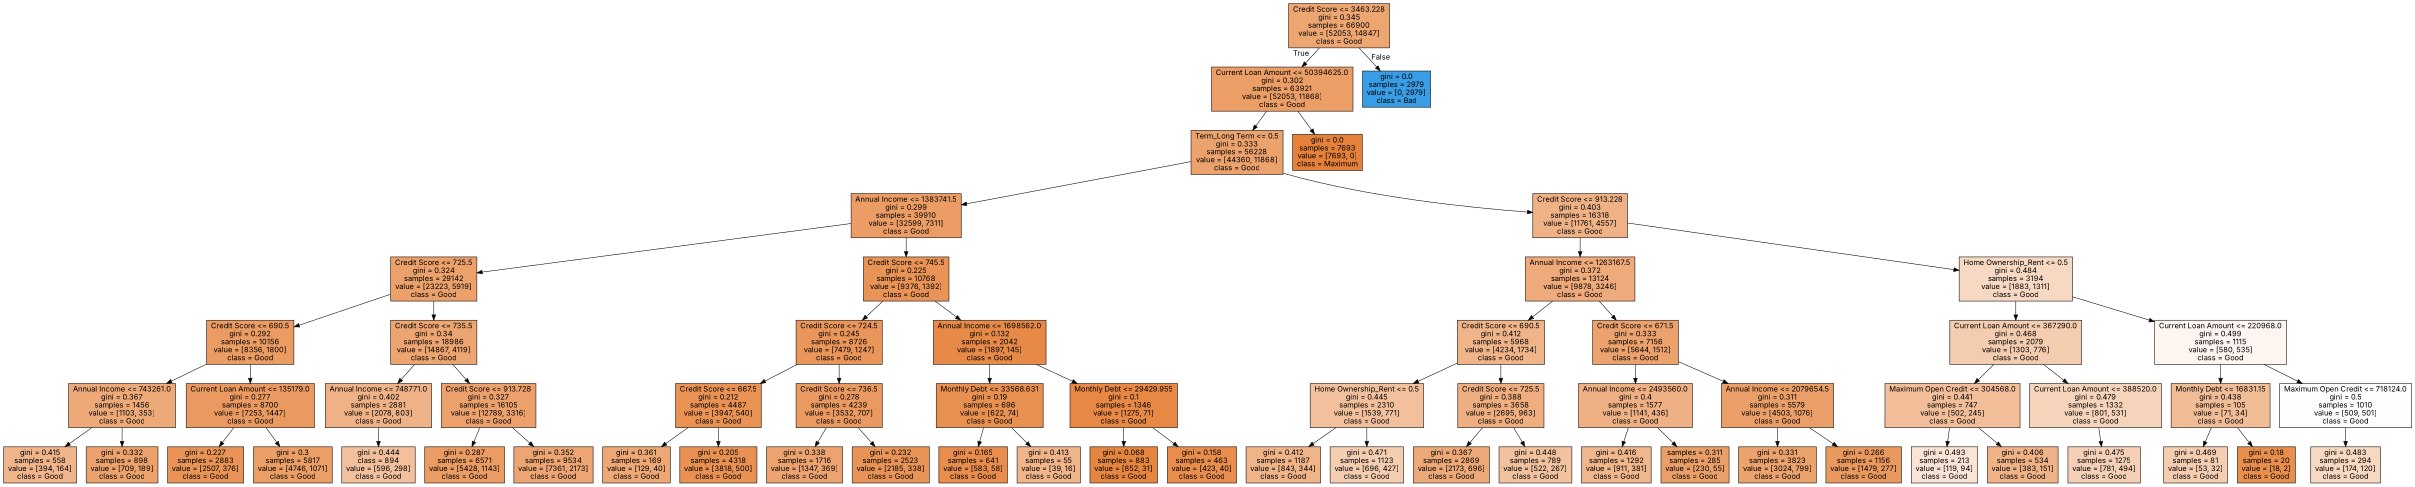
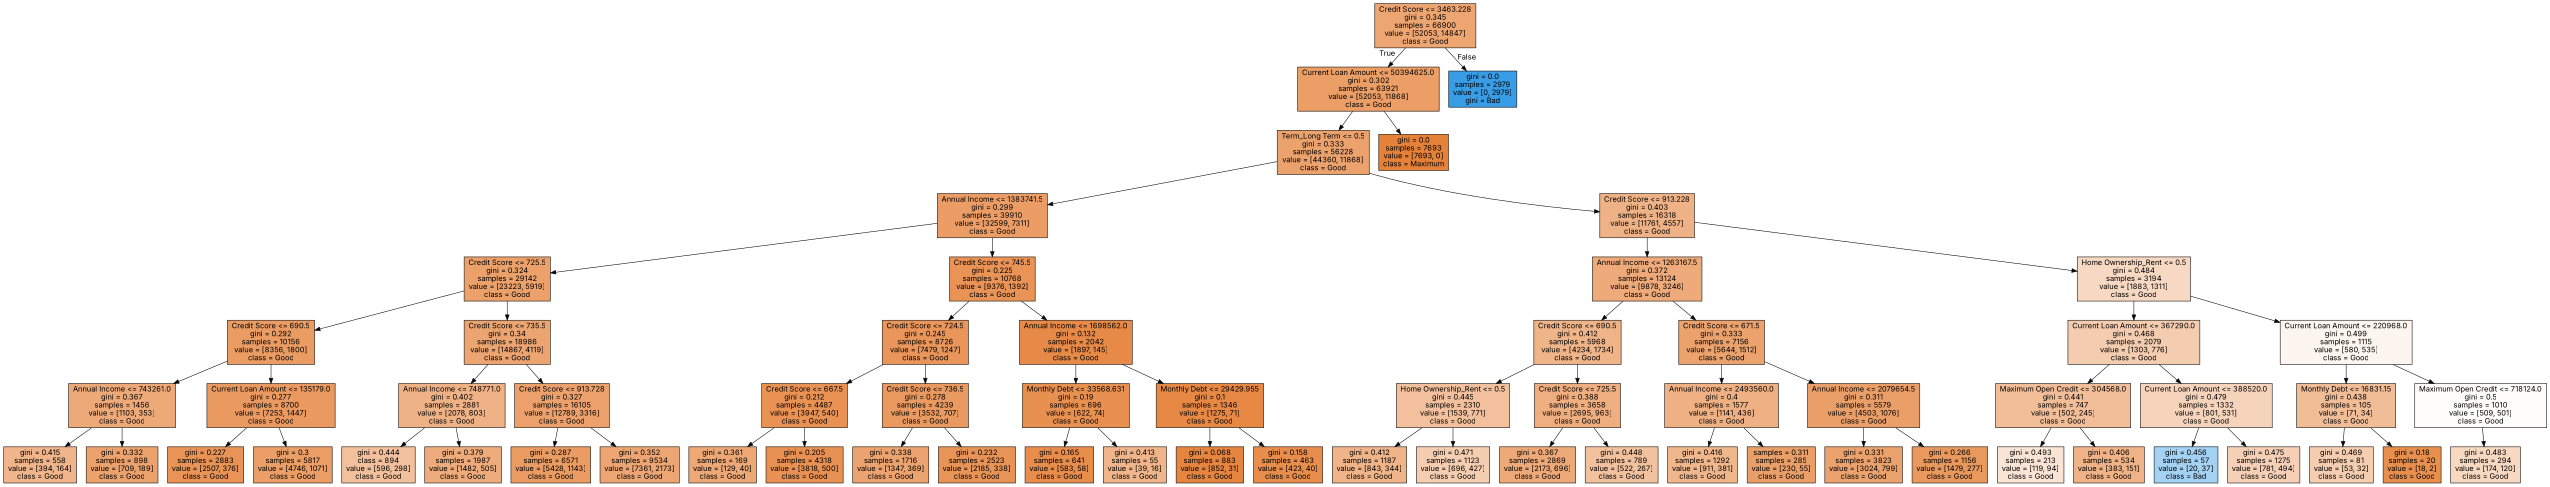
(1397, 89) -> (1483, 89)
none -> (463, 465)
none -> (2186, 465)
